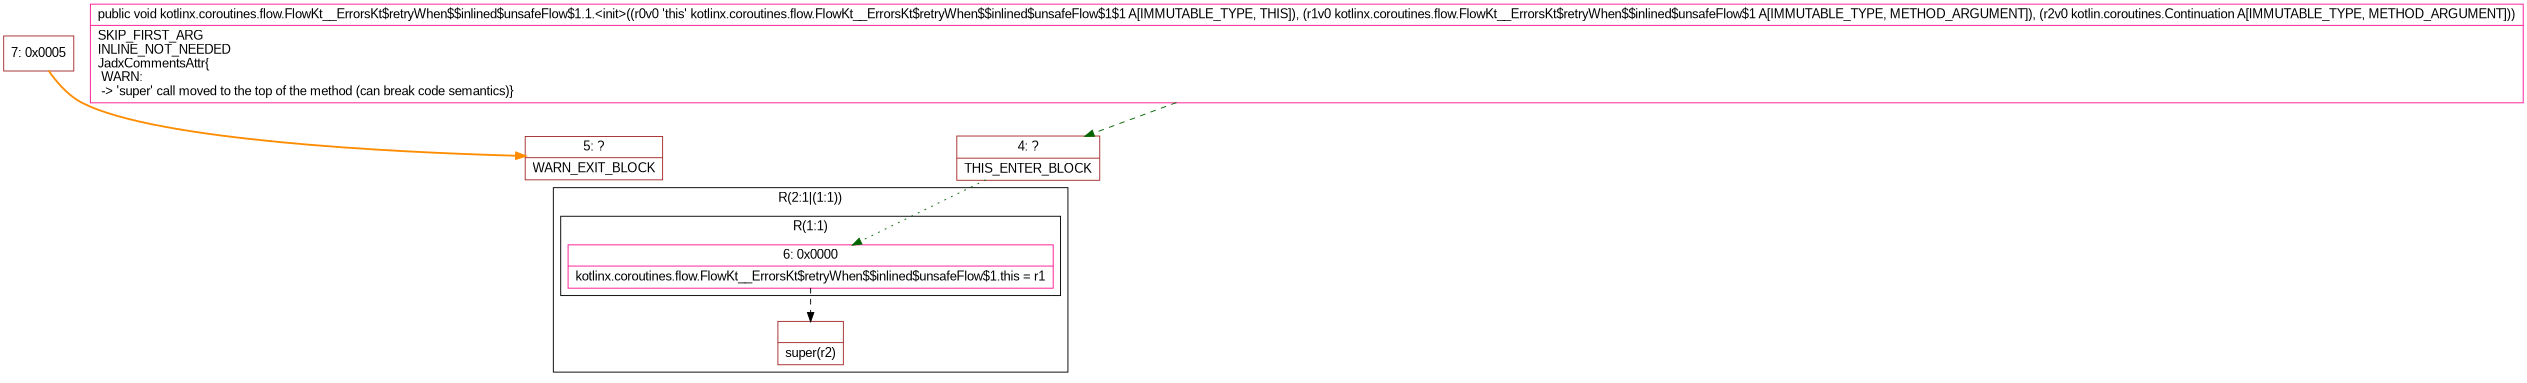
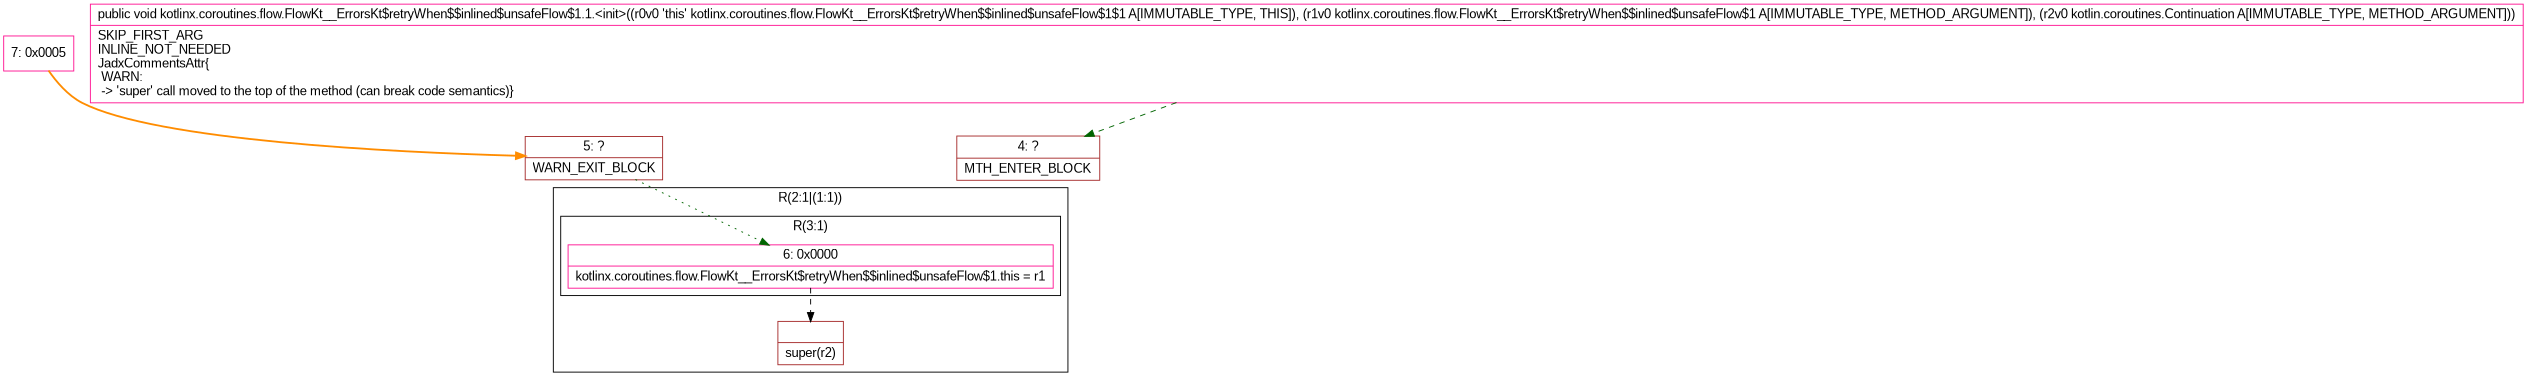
(39, 53) -> (39, 53)
(1028, 169) -> (1028, 169)
(923, 211) -> (698, 210)
(811, 227) -> (811, 227)
